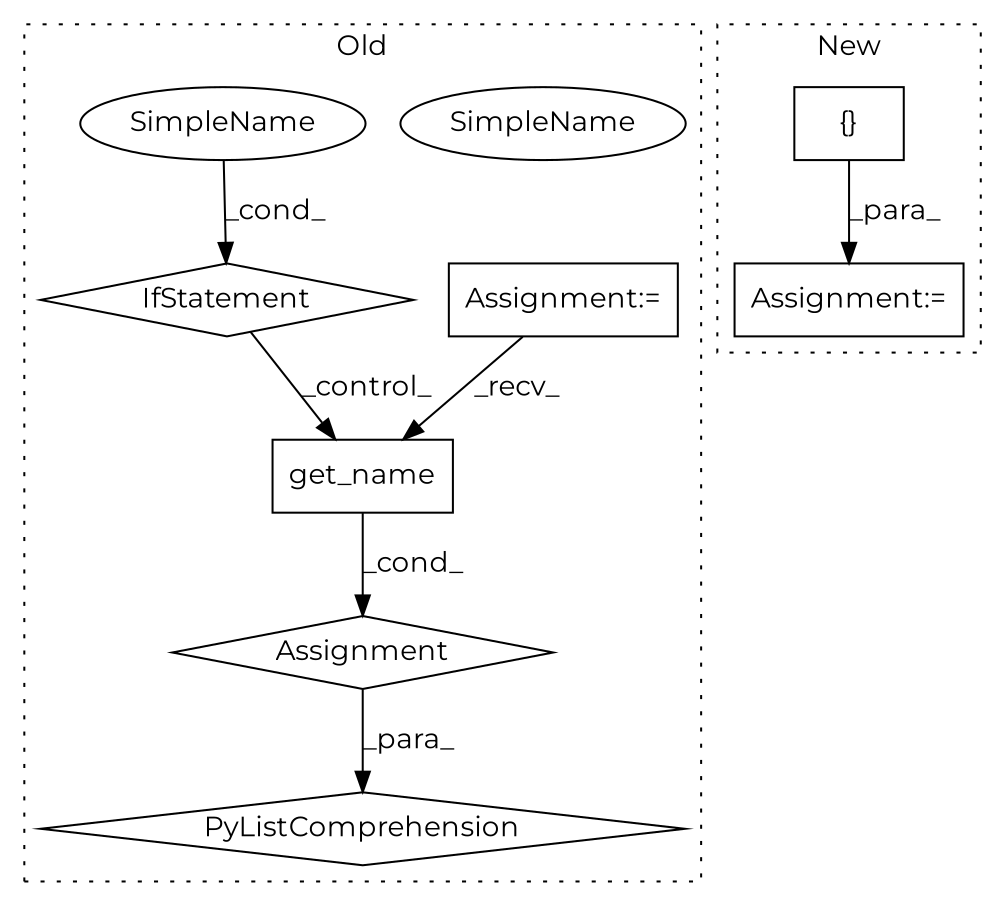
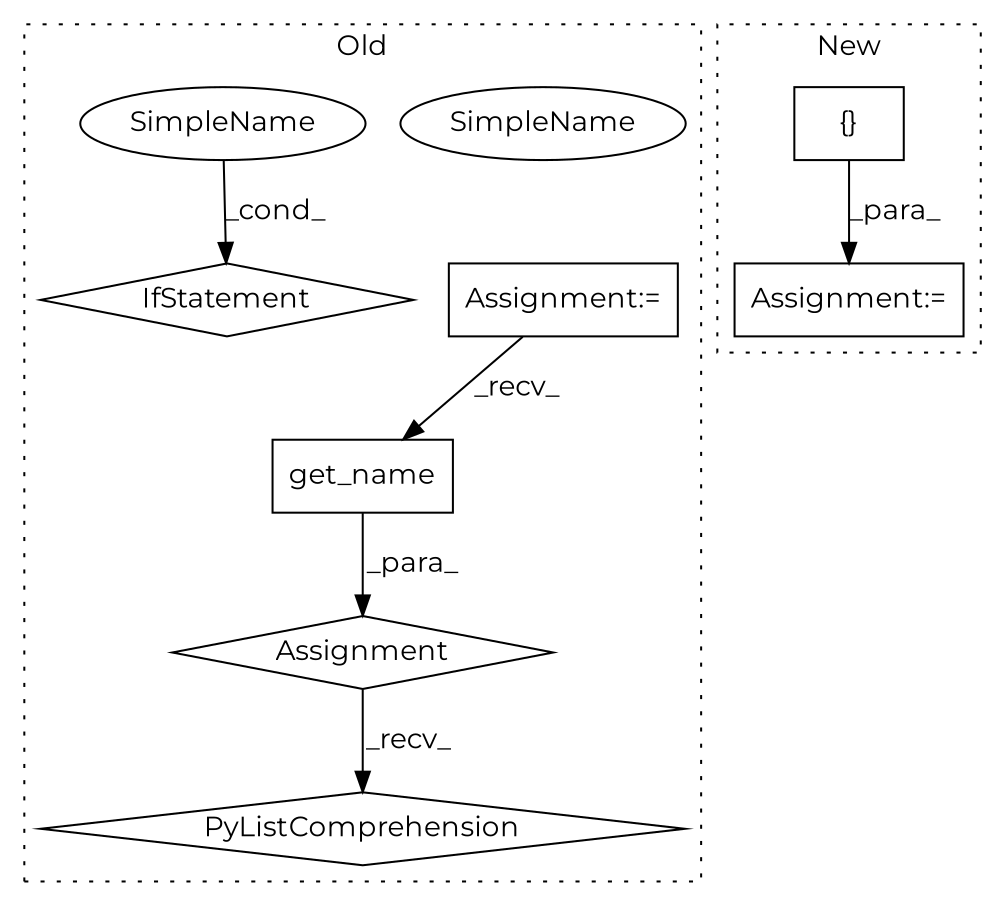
(286, 377) -> none
(413, 564) -> (413, 564)
(409, 741) -> (409, 741)
